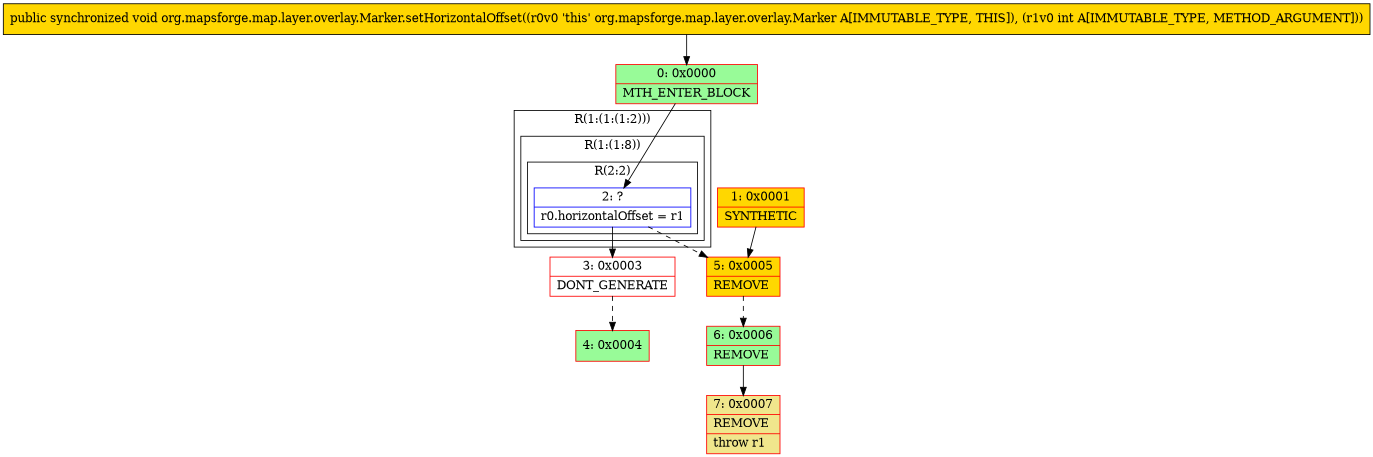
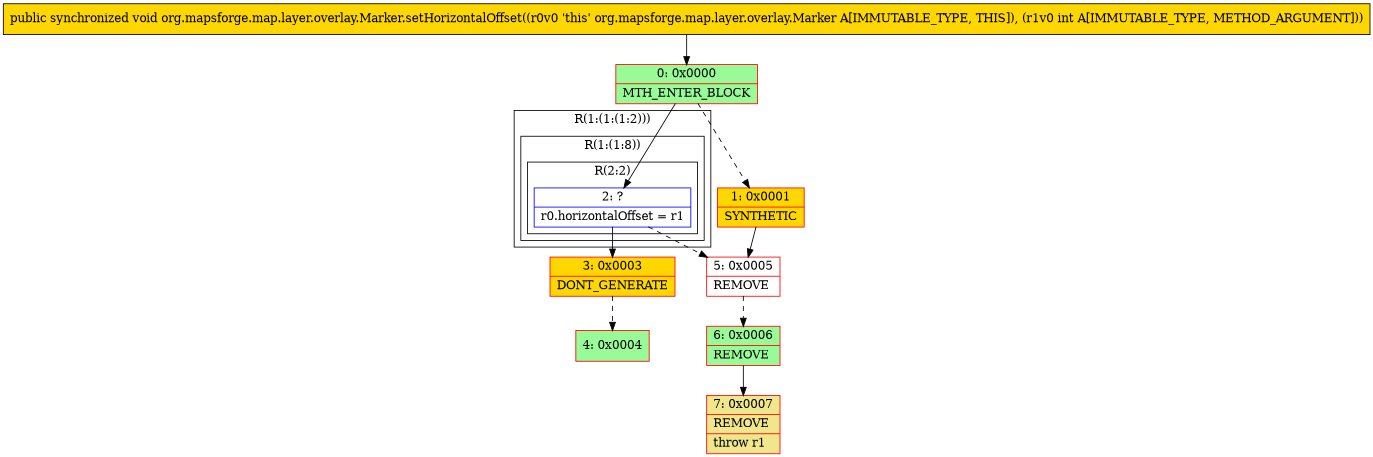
none -> (722, 142)
(612, 277) -> (612, 277)
(743, 277) -> (743, 277)
